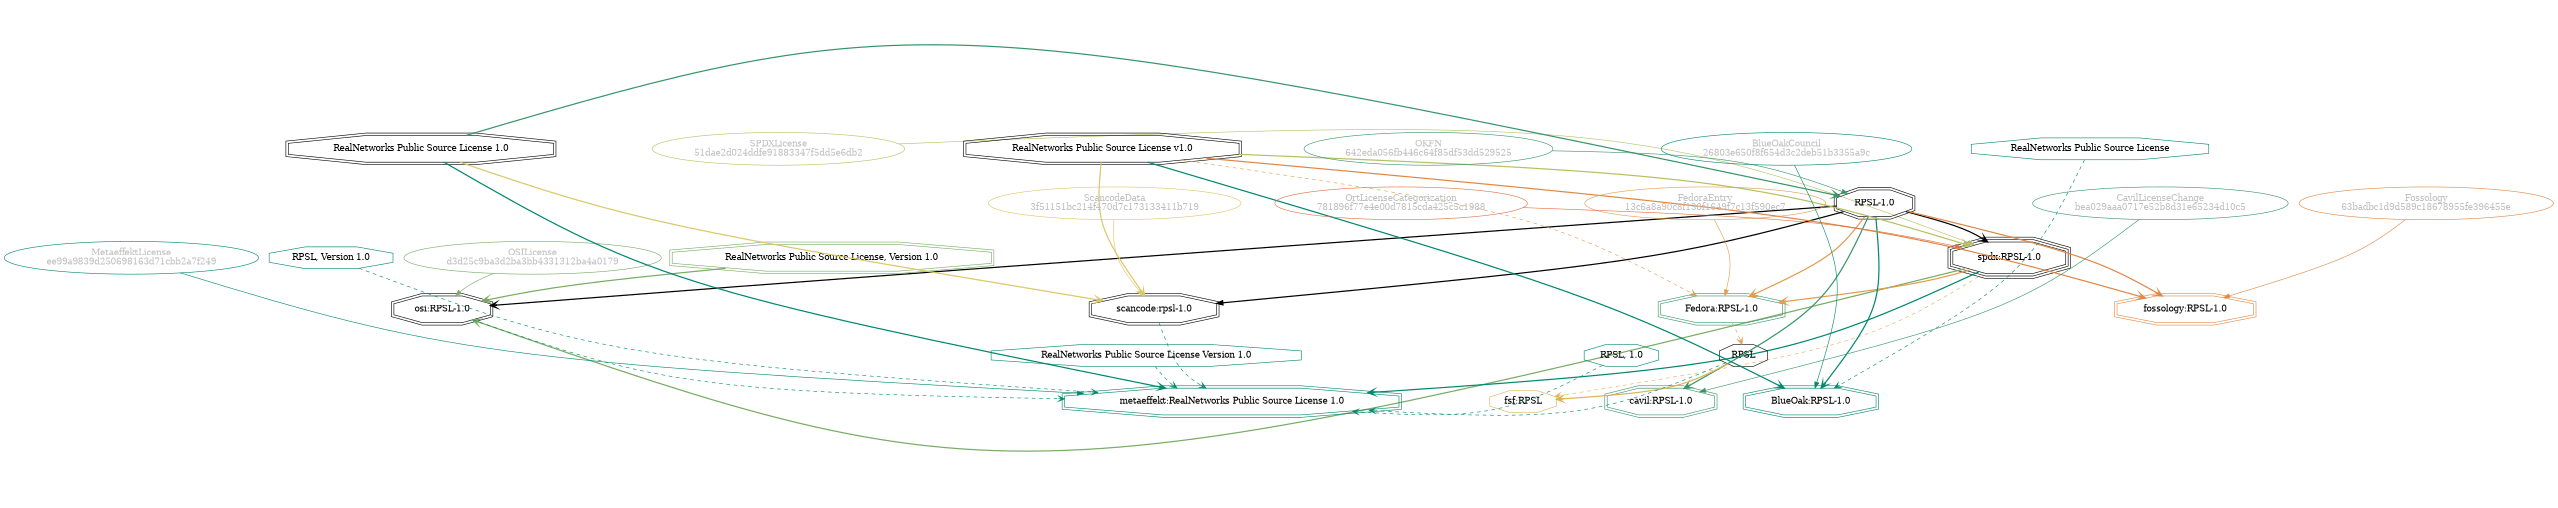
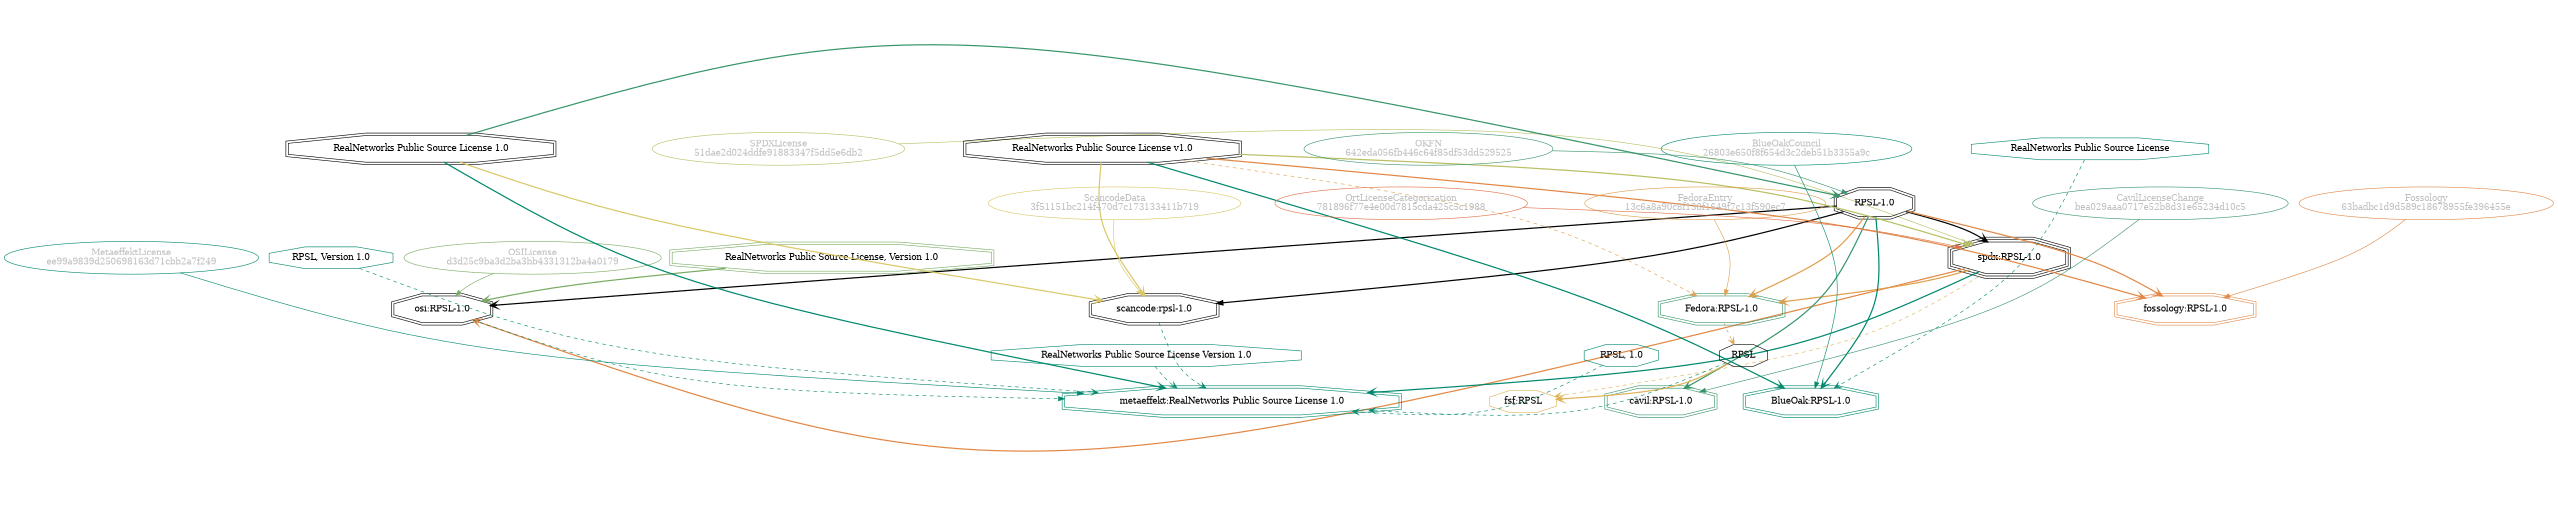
(1736, 331) -> (1727, 331)
(761, 388) -> (761, 388)
(1222, 435) -> (1222, 435)
